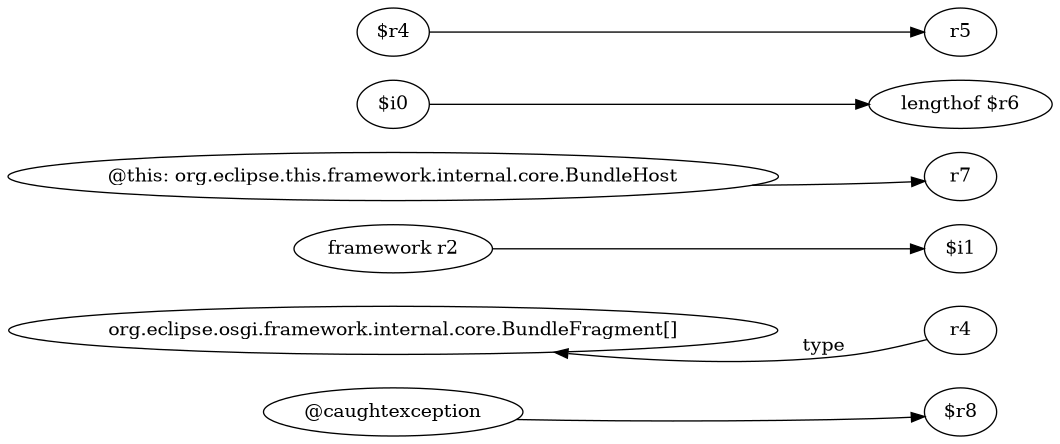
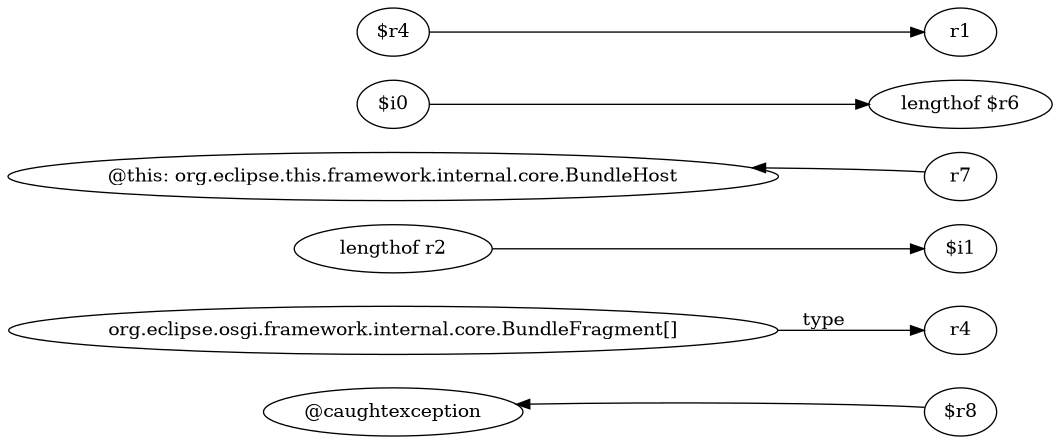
(961, 32) -> (961, 32)
(832, 184) -> (845, 169)
(393, 249) -> (393, 249)
(749, 361) -> (844, 330)
(714, 421) -> (727, 403)
